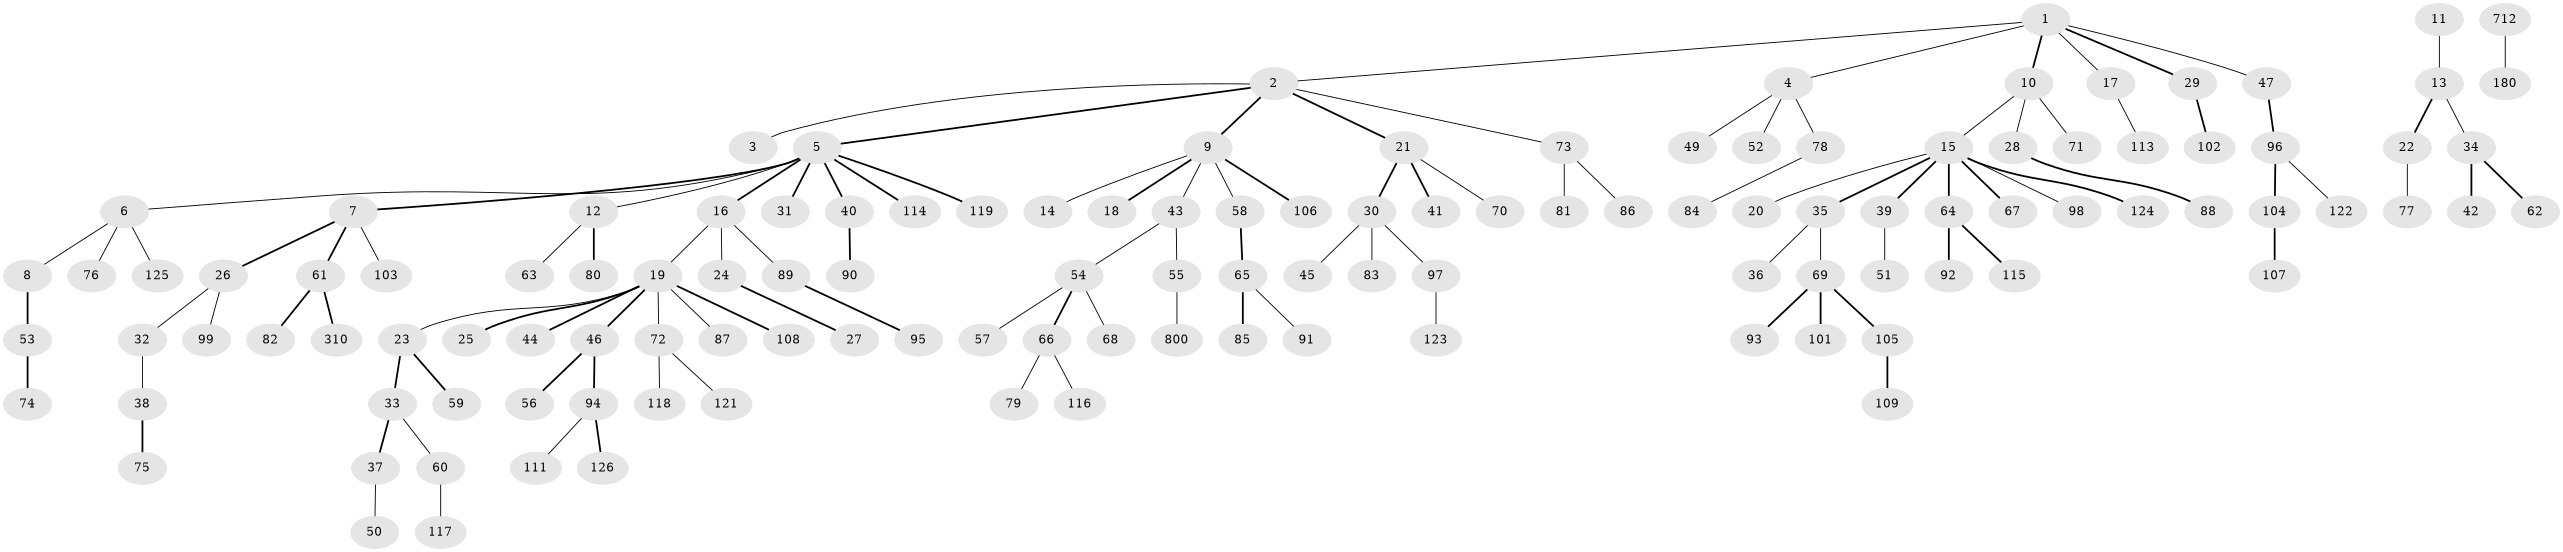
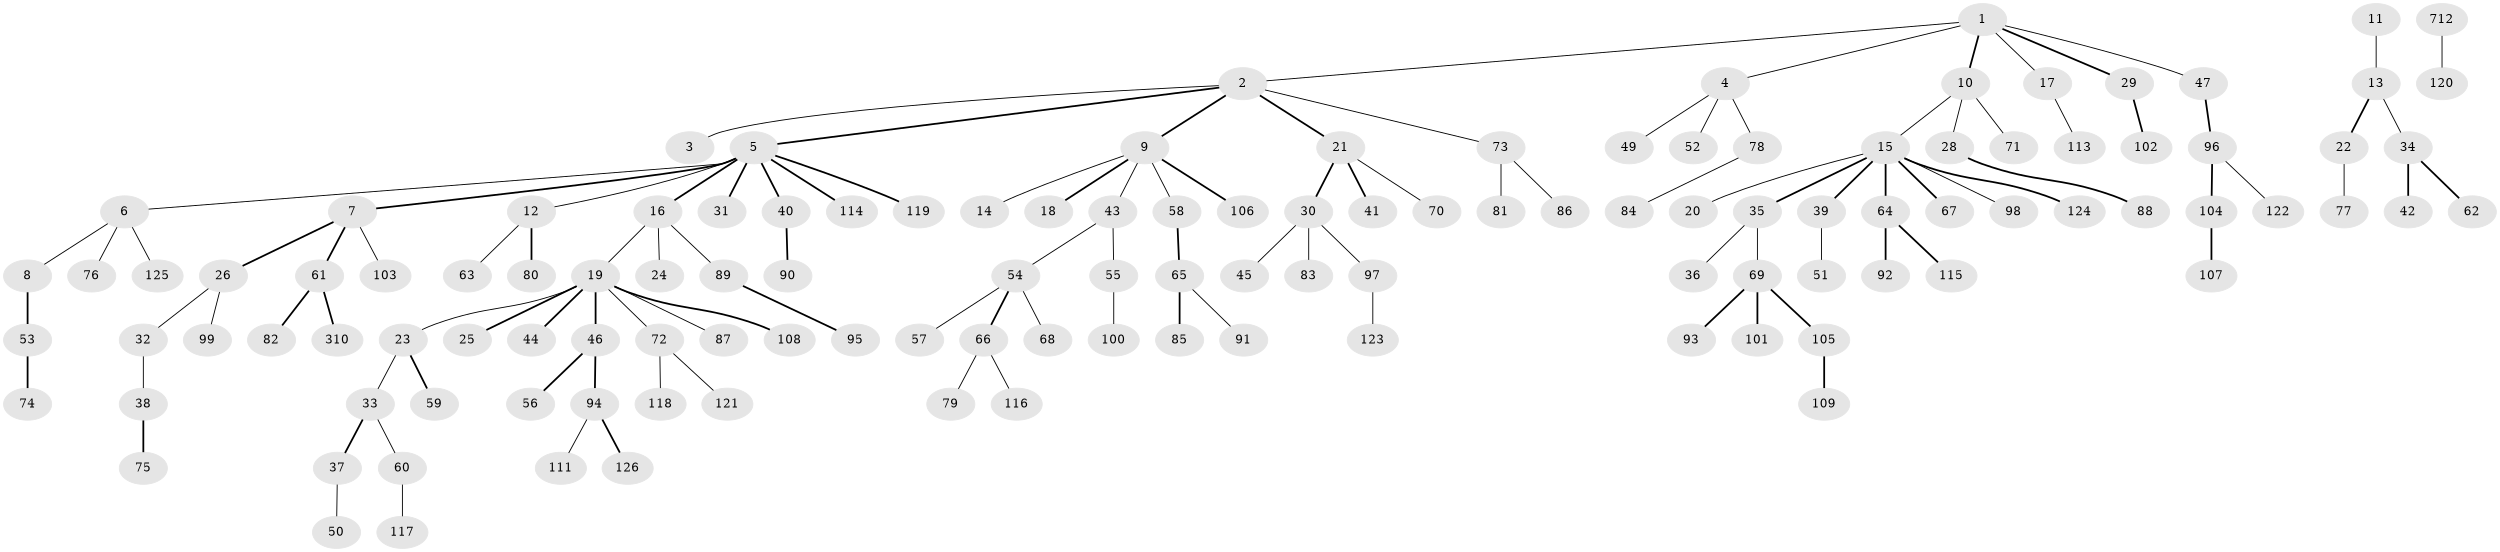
(2505, 84) -> (2442, 84)
(855, 340) -> none
(1177, 340) -> (1114, 340)
(398, 372) -> (387, 372)
